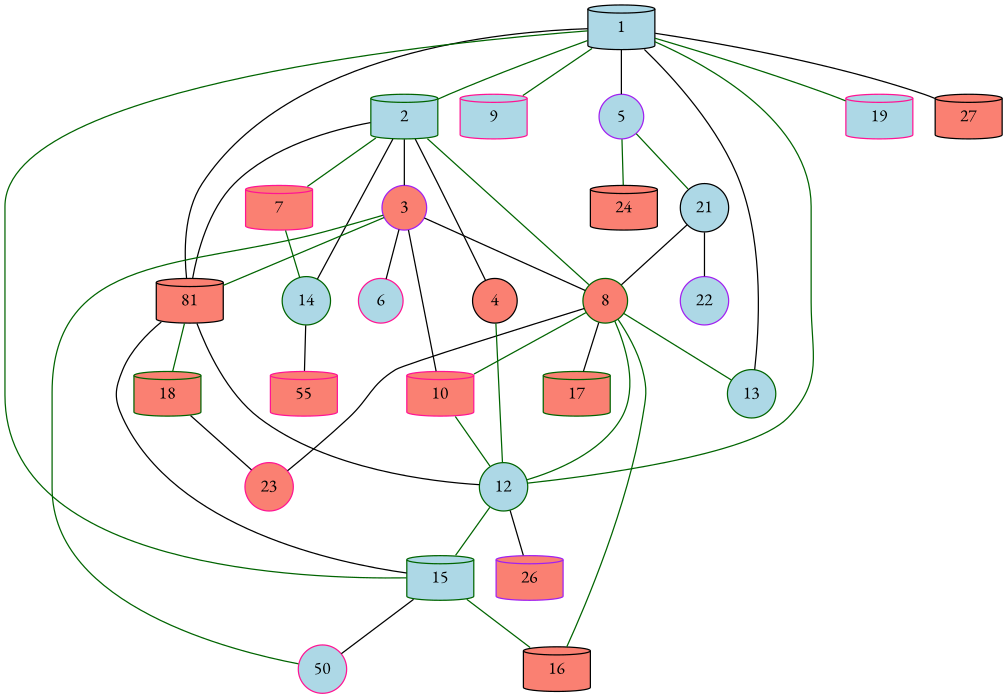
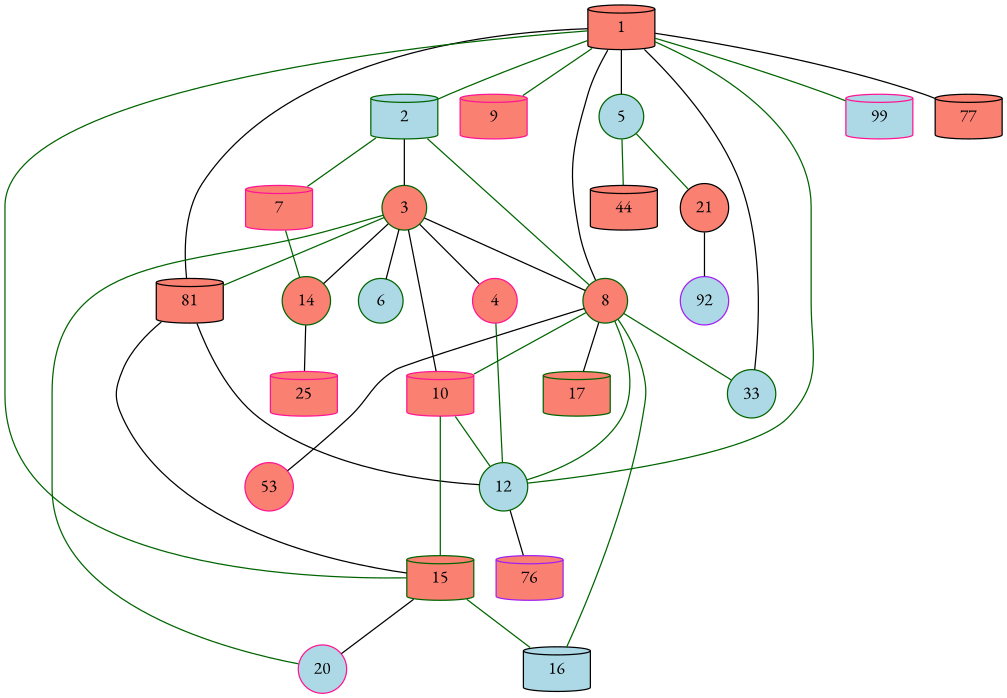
(621, 27) -> (621, 27)
(494, 117) -> (494, 117)
(621, 117) -> (621, 117)
(879, 117) -> (879, 117)
(969, 117) -> (969, 117)
(252, 169) -> none
(404, 208) -> (404, 208)
(624, 208) -> (624, 208)
(704, 208) -> (704, 208)
(355, 209) -> (356, 254)
(451, 209) -> (449, 254)
(654, 255) -> (573, 164)
(306, 301) -> (306, 301)
(381, 301) -> (381, 301)
(495, 301) -> (495, 301)
(704, 301) -> (704, 301)
(167, 394) -> none
(304, 394) -> (304, 394)
(752, 394) -> (752, 394)
(269, 487) -> (269, 487)
(473, 531) -> (440, 489)
(440, 578) -> (440, 578)
(530, 578) -> (530, 578)
(322, 669) -> (322, 669)
(557, 669) -> (557, 669)
